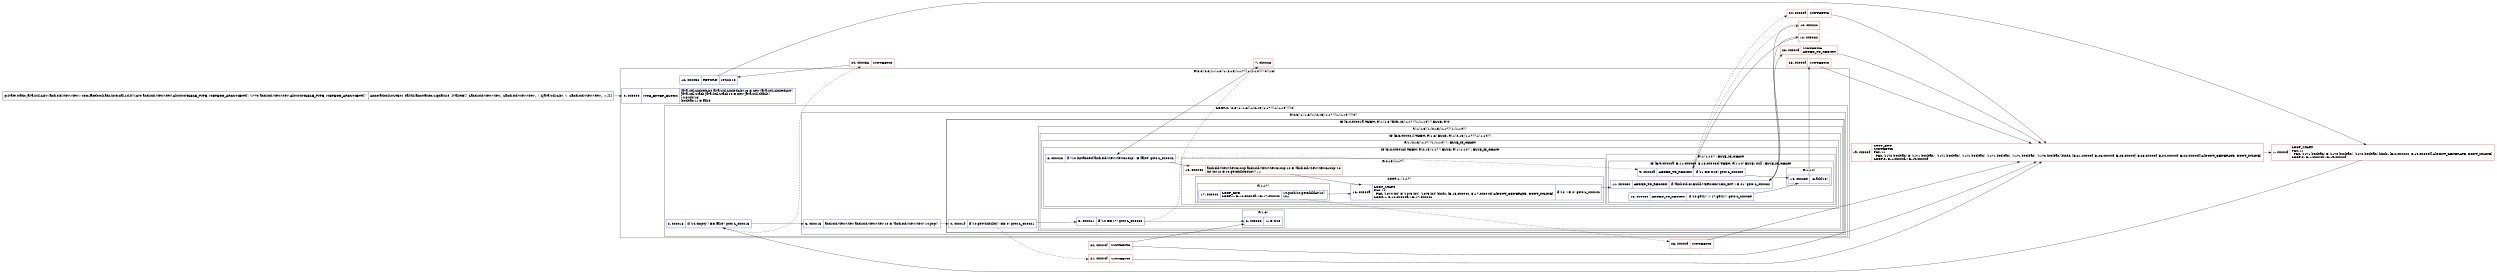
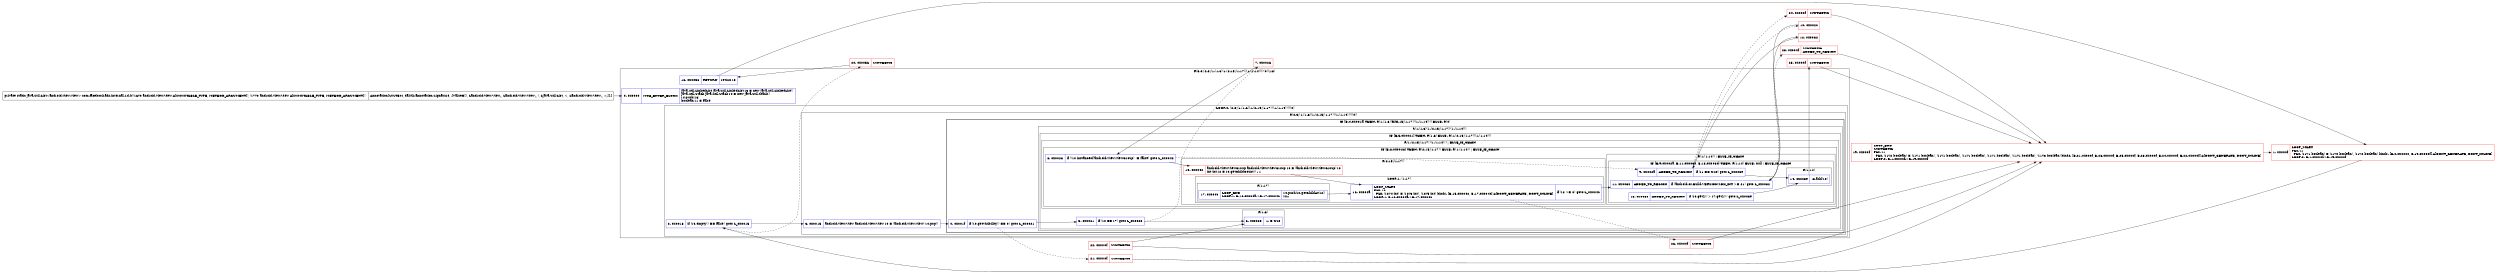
(1777, 119) -> (1777, 119)
(1484, 220) -> (1592, 219)
